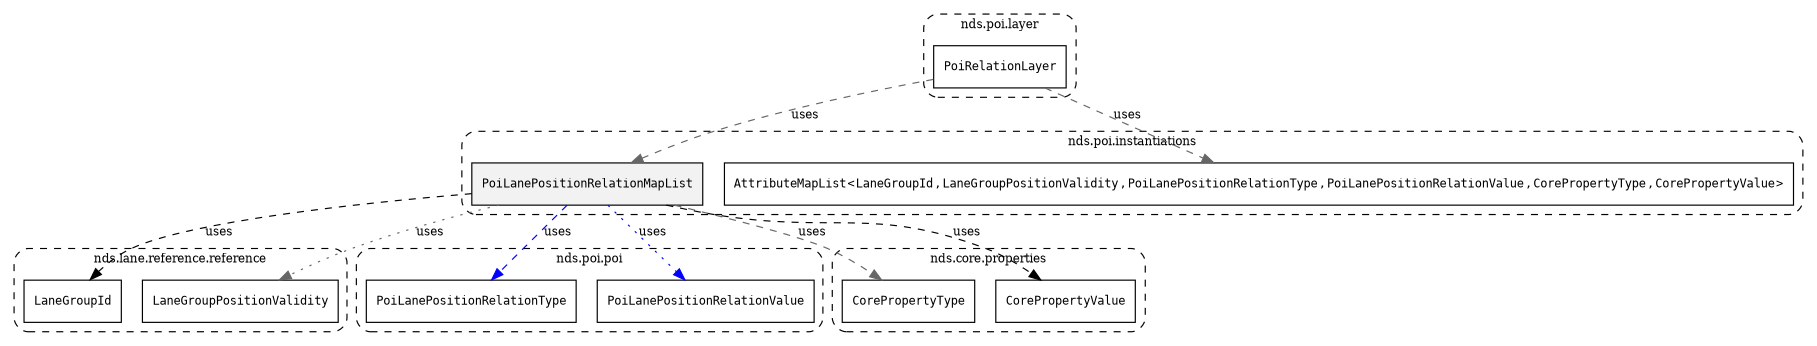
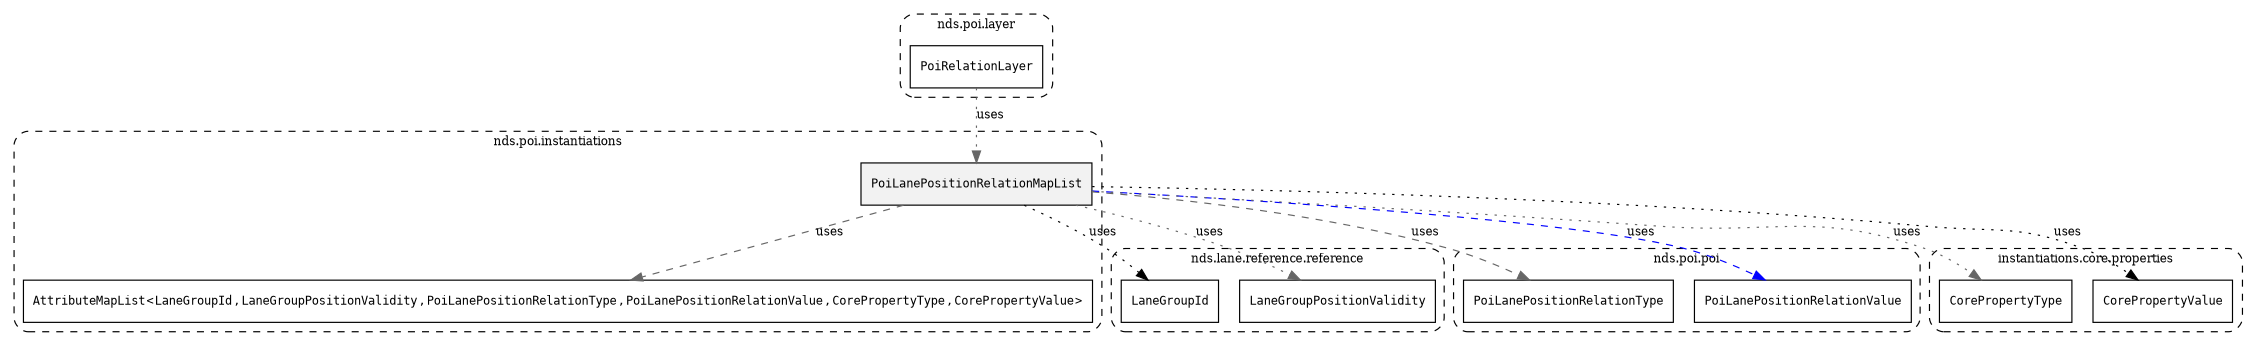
(785, 111) -> (976, 119)
(1124, 123) -> (773, 241)
(280, 215) -> (1084, 235)
(853, 223) -> (1615, 204)
(776, 231) -> (1536, 218)
(534, 238) -> (1309, 218)
(642, 238) -> (1543, 226)
(989, 260) -> (2086, 260)
